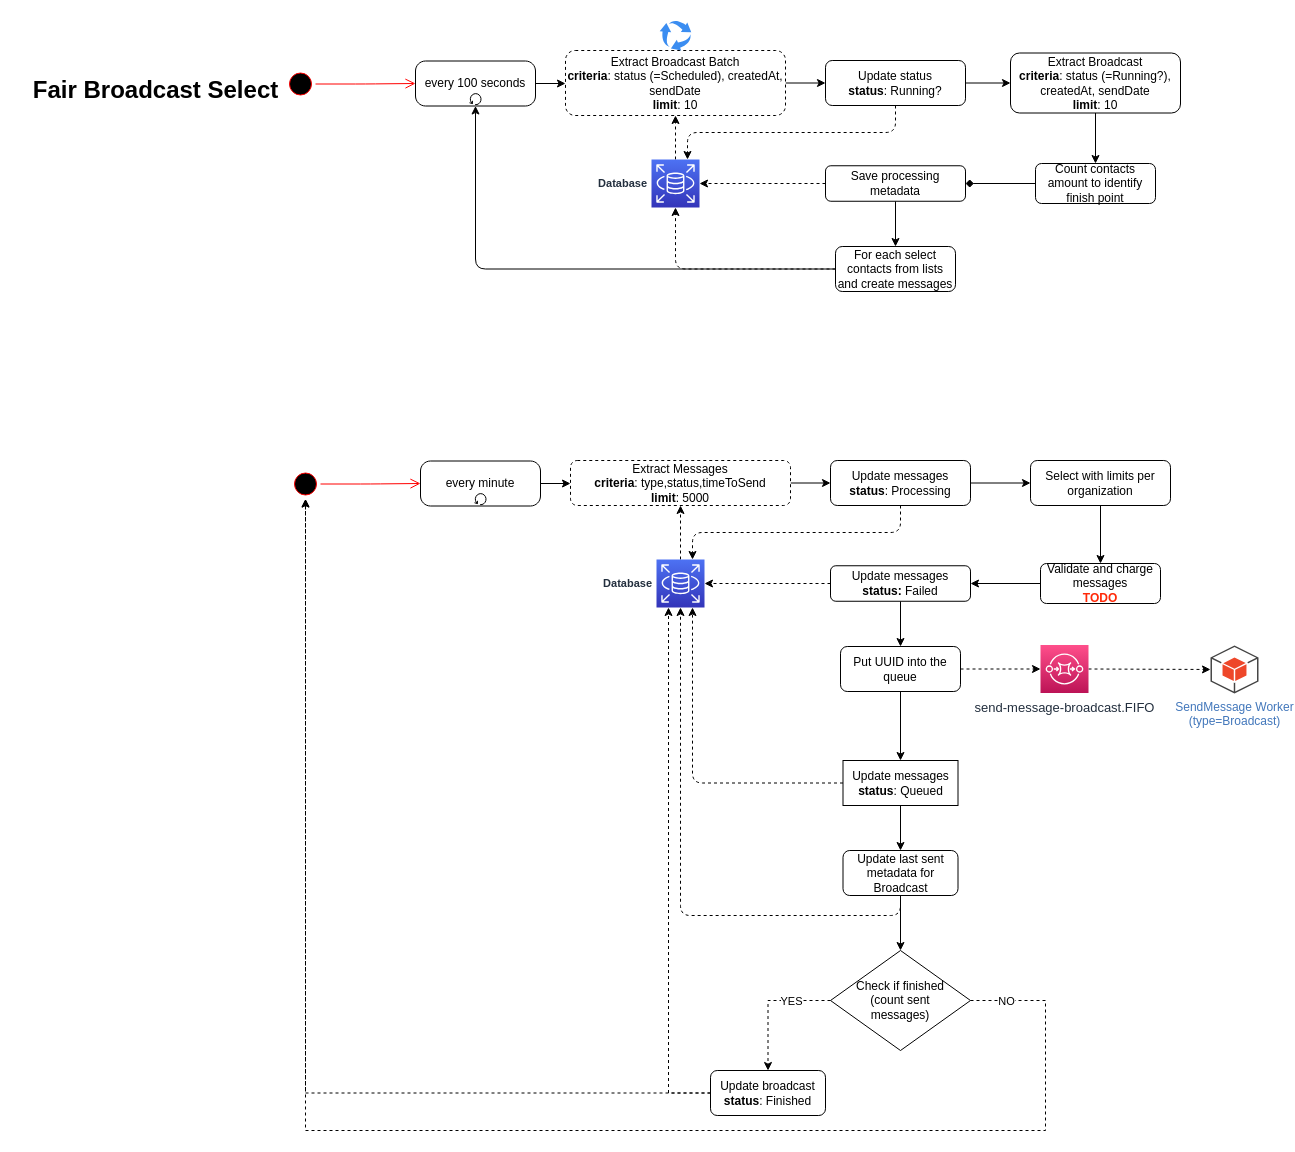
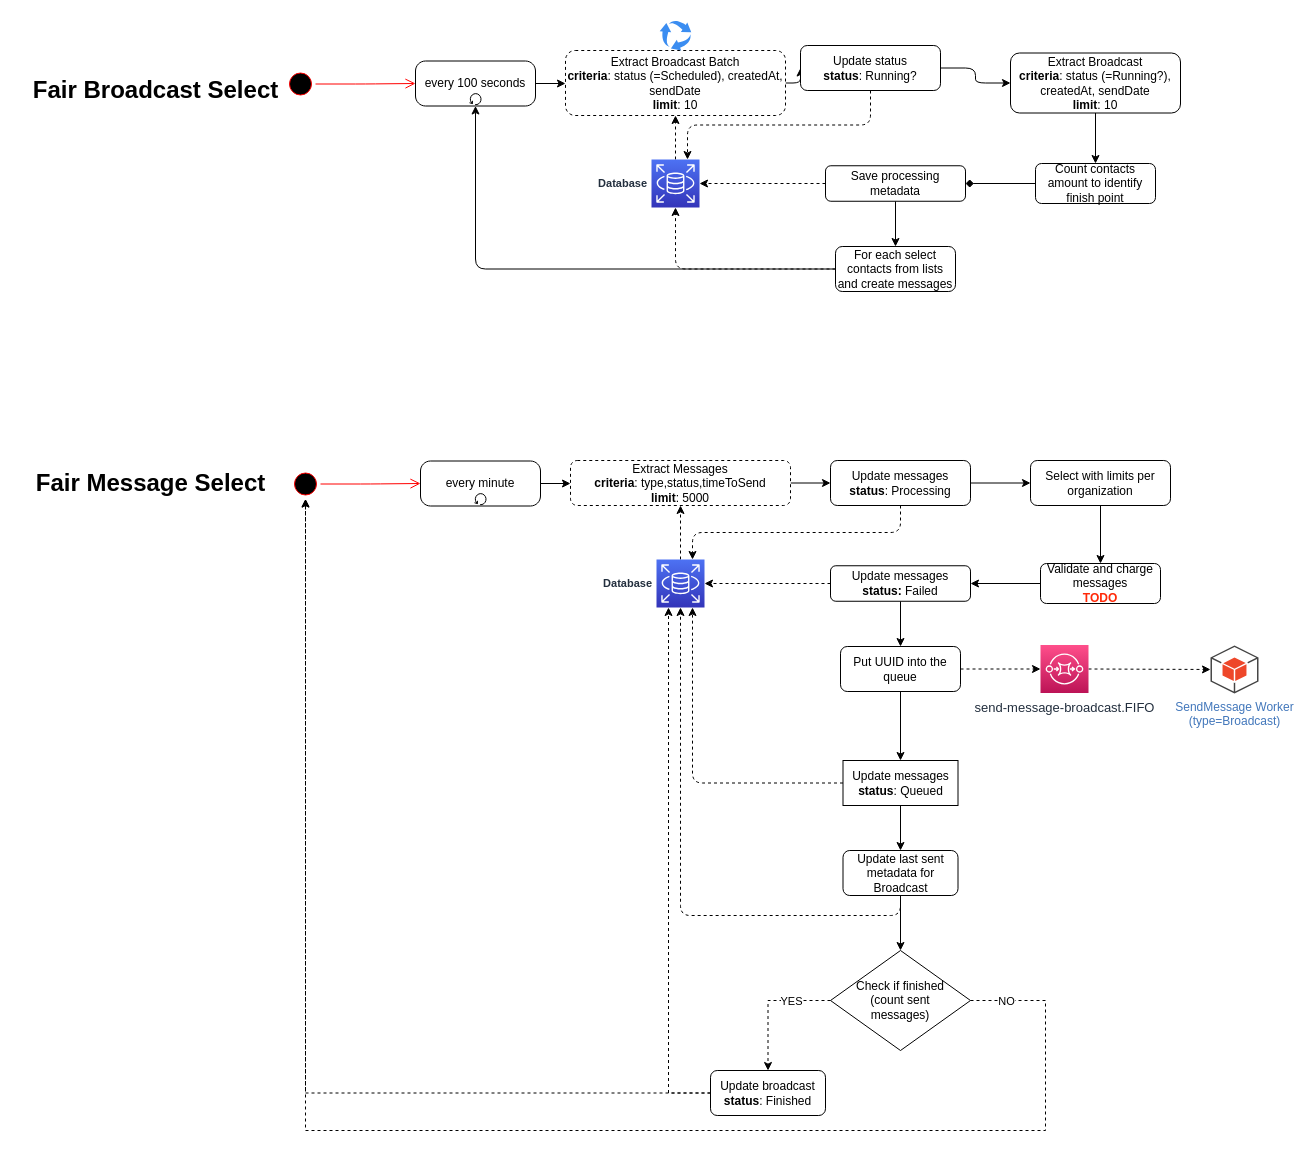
(896, 83) -> (871, 68)
none -> (151, 483)
